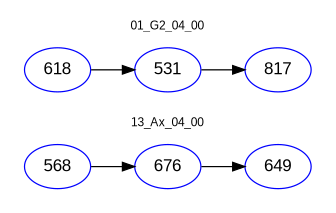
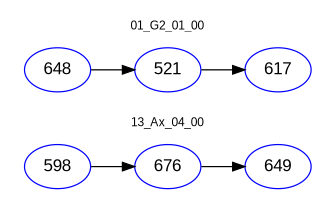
(168, 26) -> (168, 26)
(58, 70) -> (58, 70)
(168, 70) -> (168, 70)
(278, 70) -> (278, 70)
(58, 167) -> (58, 167)
